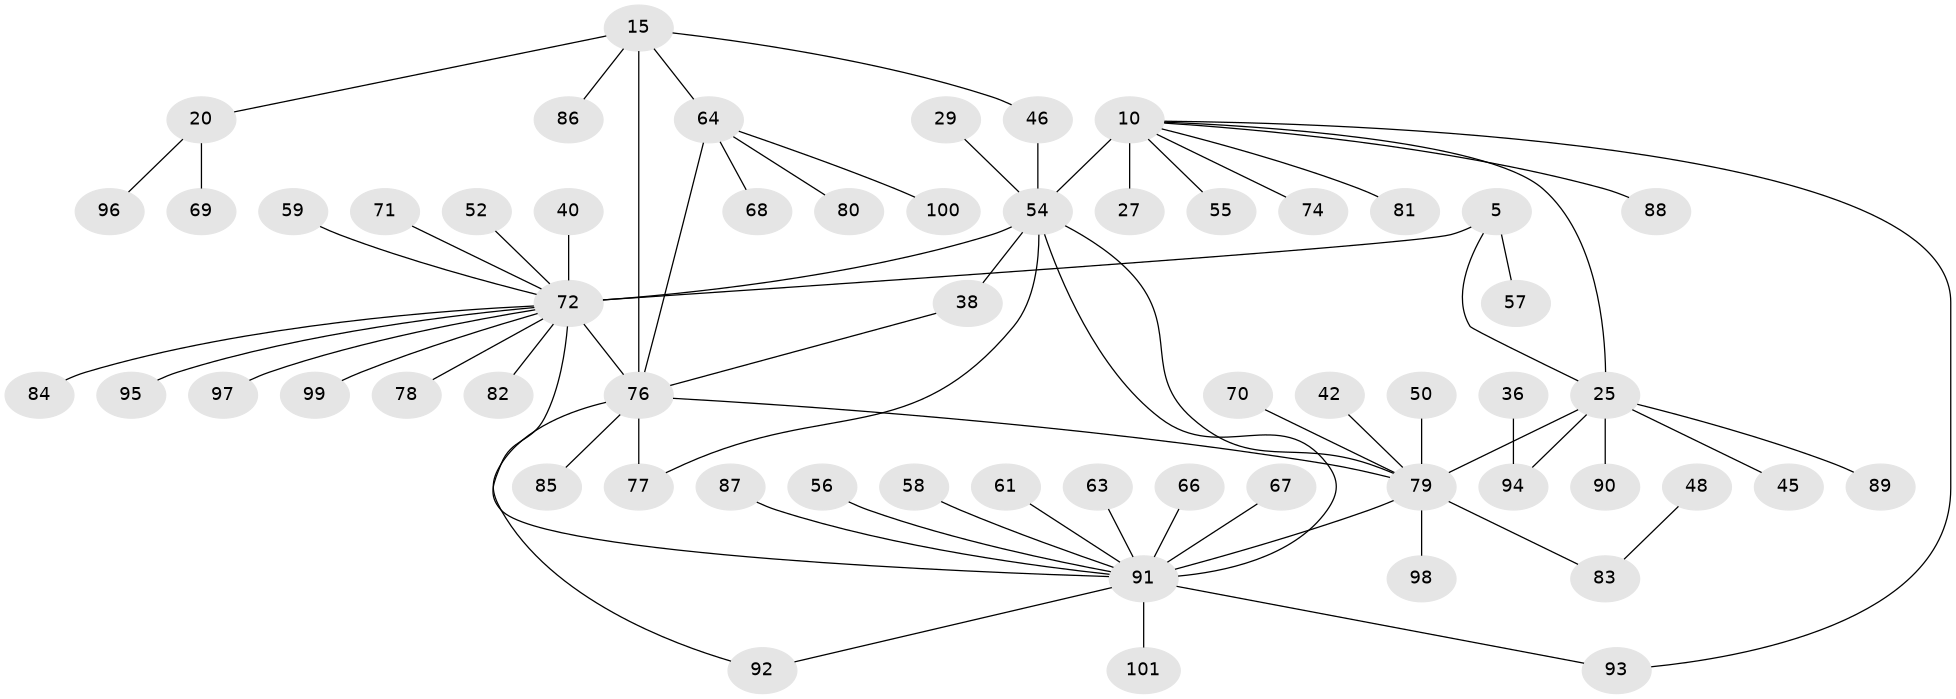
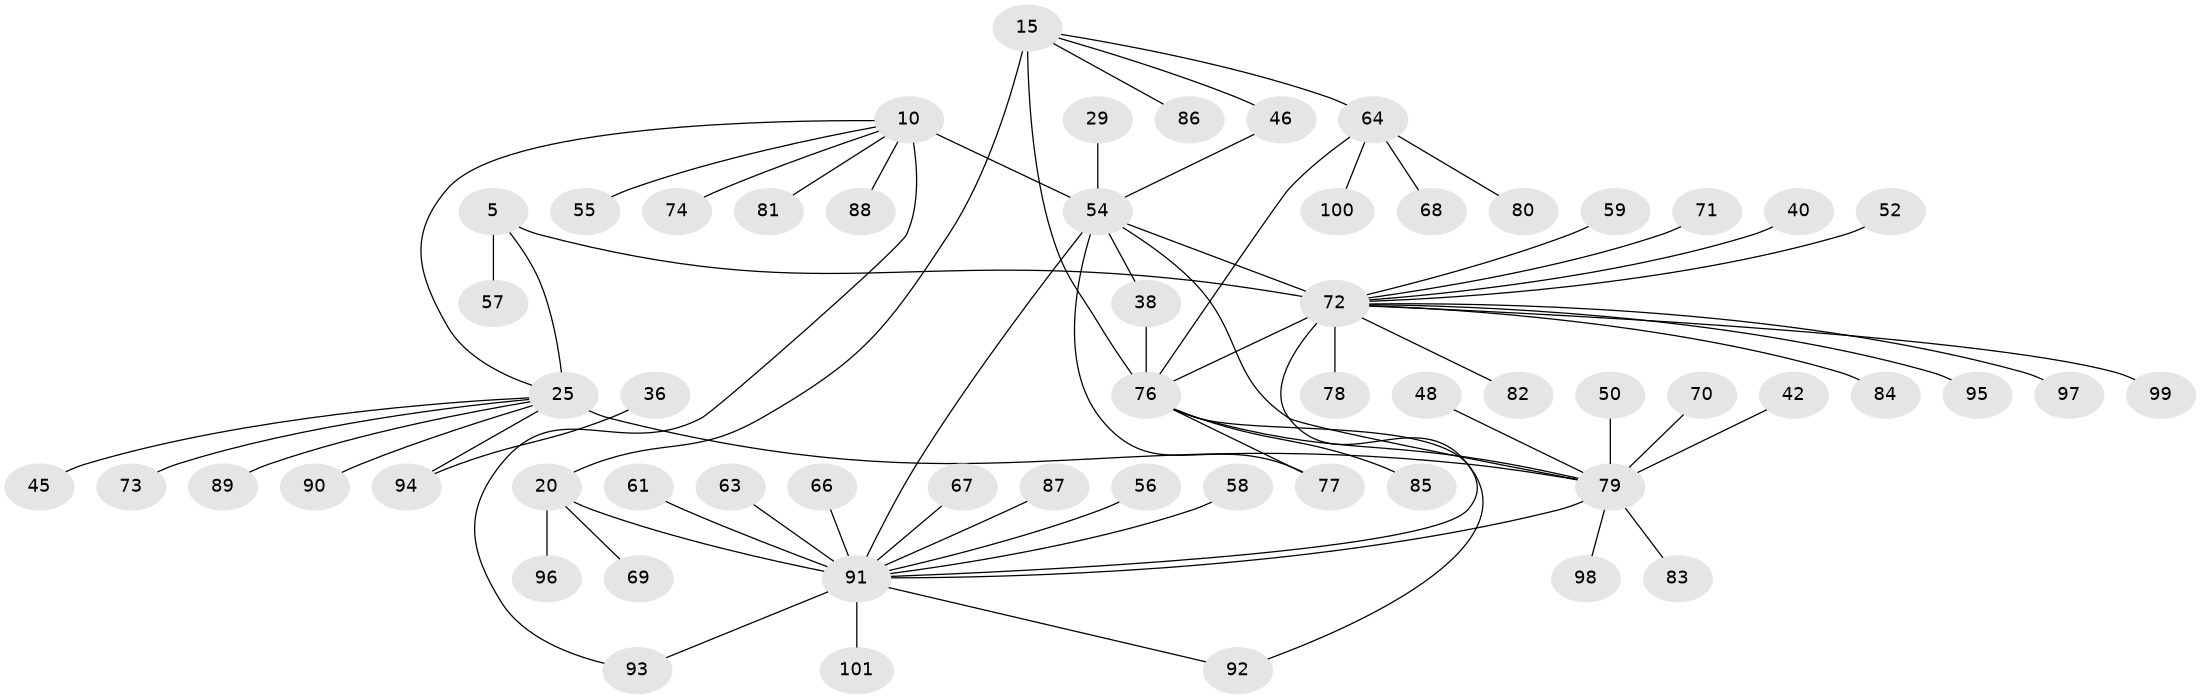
(1130, 212) -> none
none -> (131, 487)
(1651, 533) -> (1518, 441)
none -> (697, 542)
